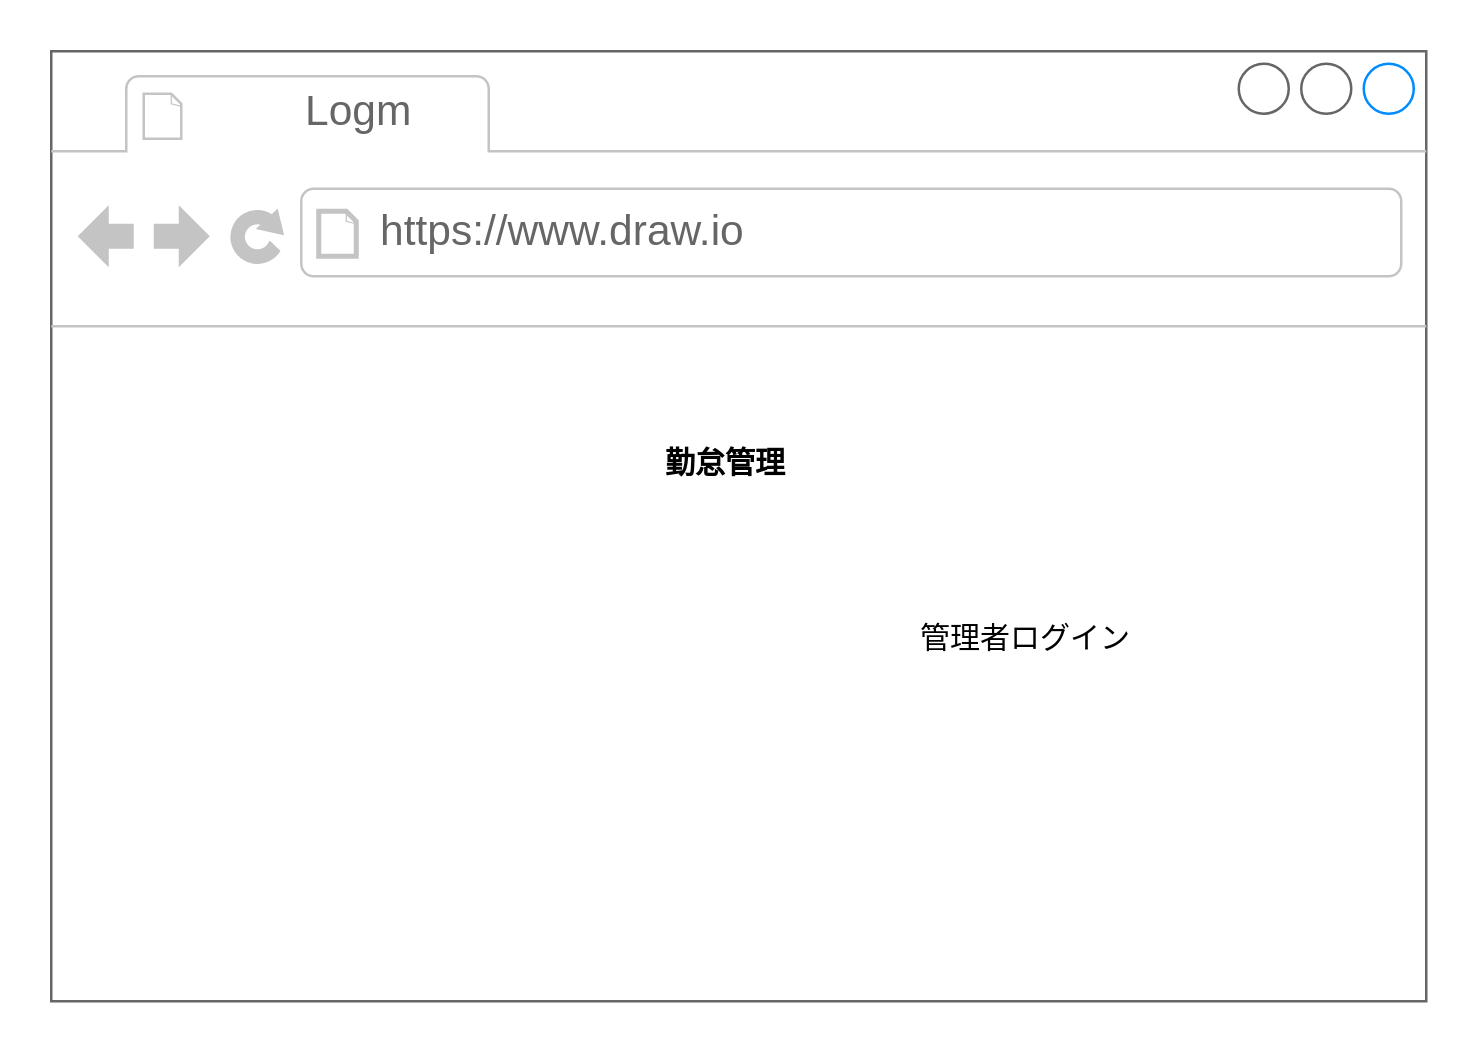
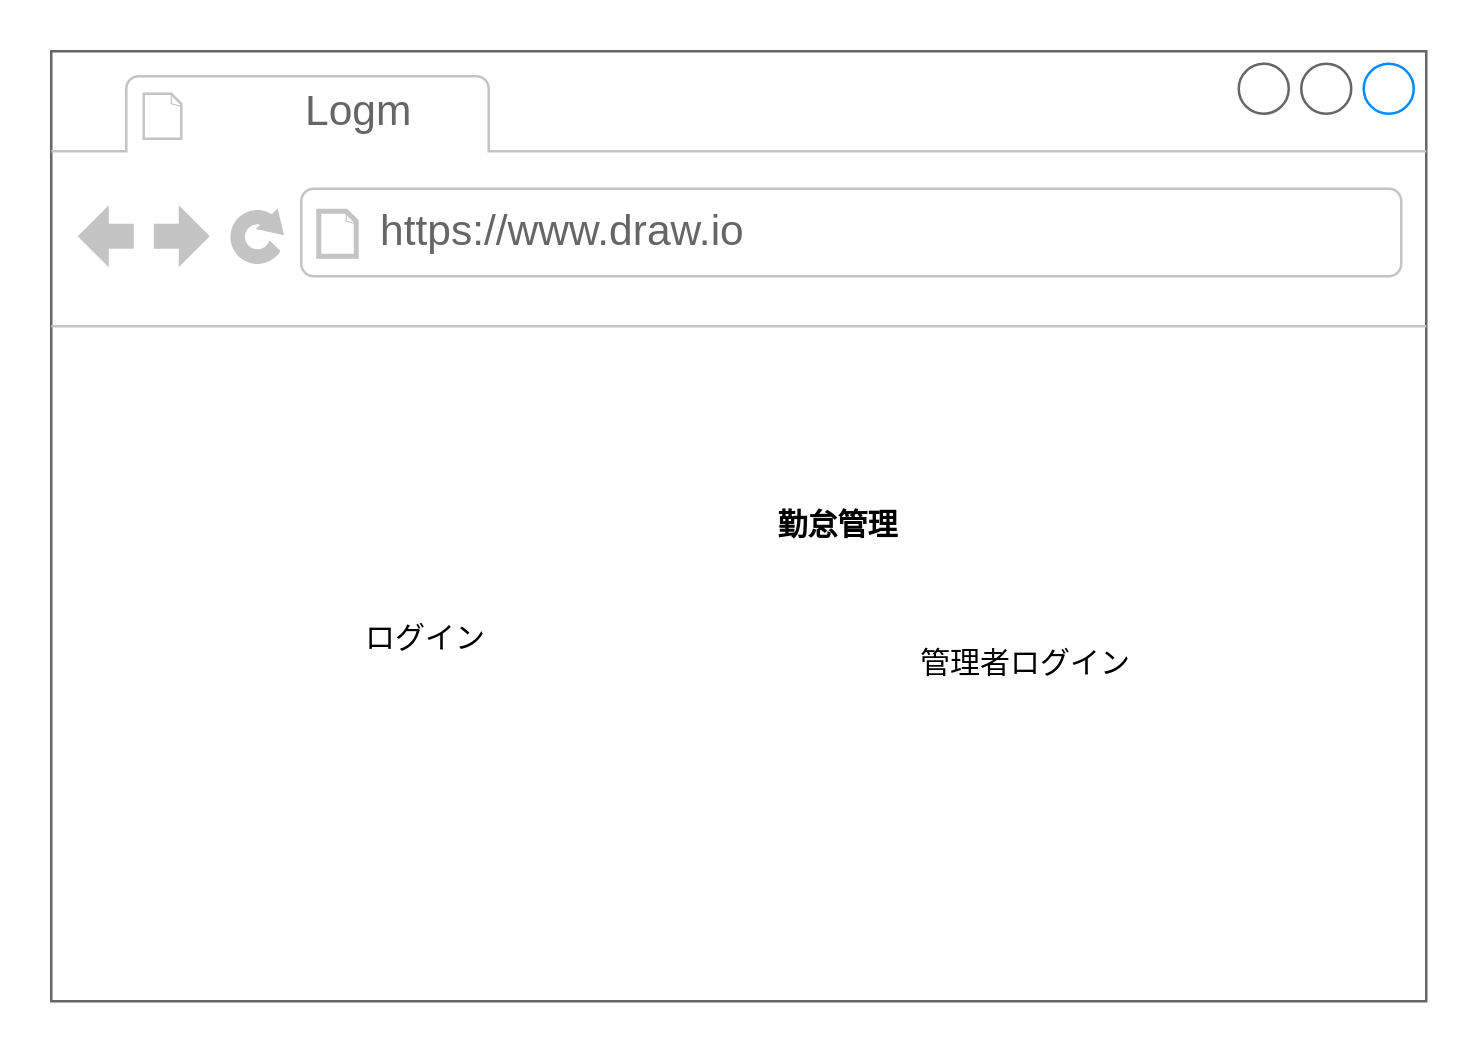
(726, 464) -> (839, 526)
none -> (426, 639)
(1026, 639) -> (1026, 664)
